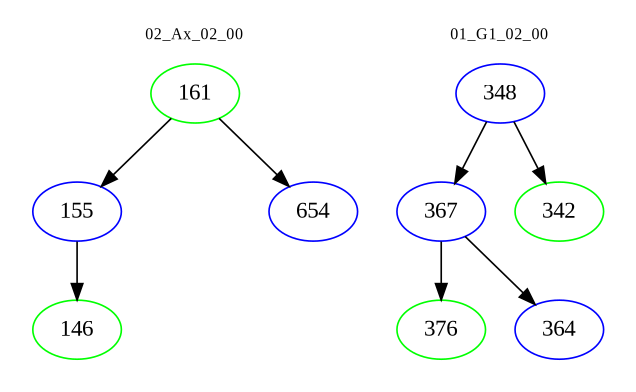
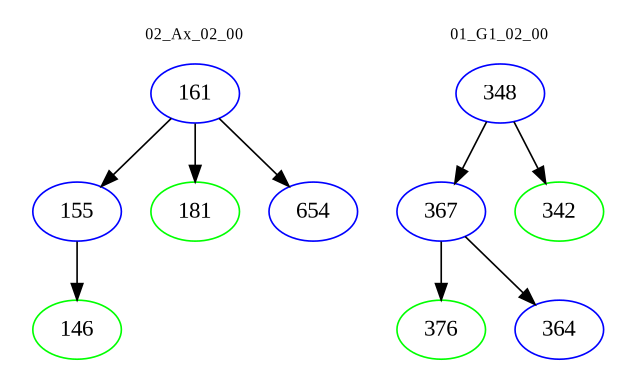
(195, 93) -> (195, 93)
none -> (195, 212)
